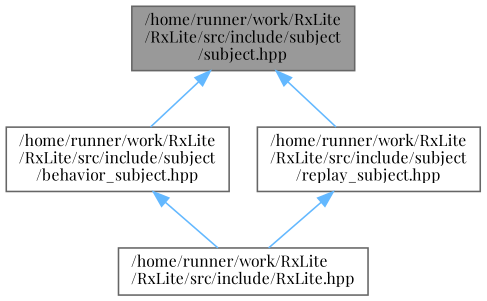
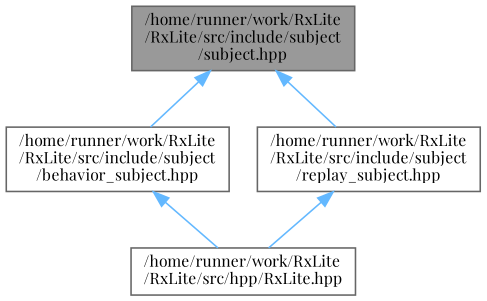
(243, 272) -> (243, 272)
